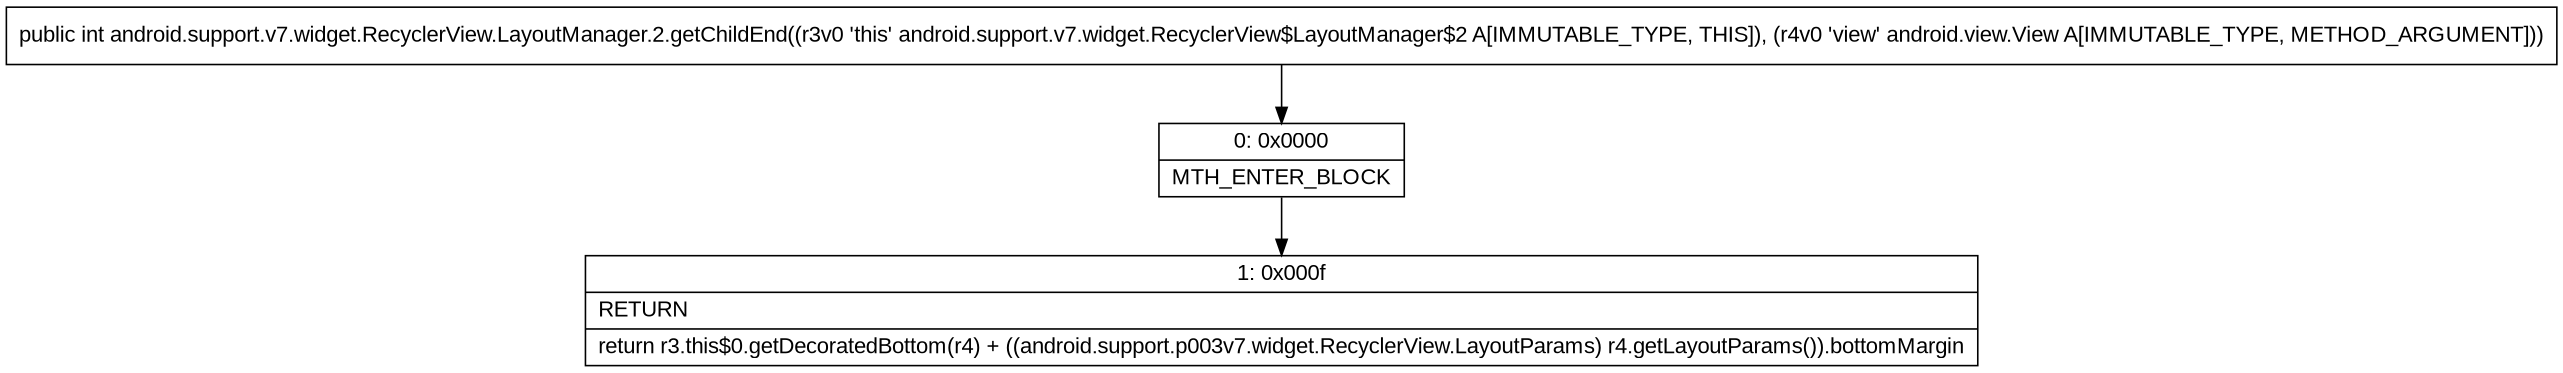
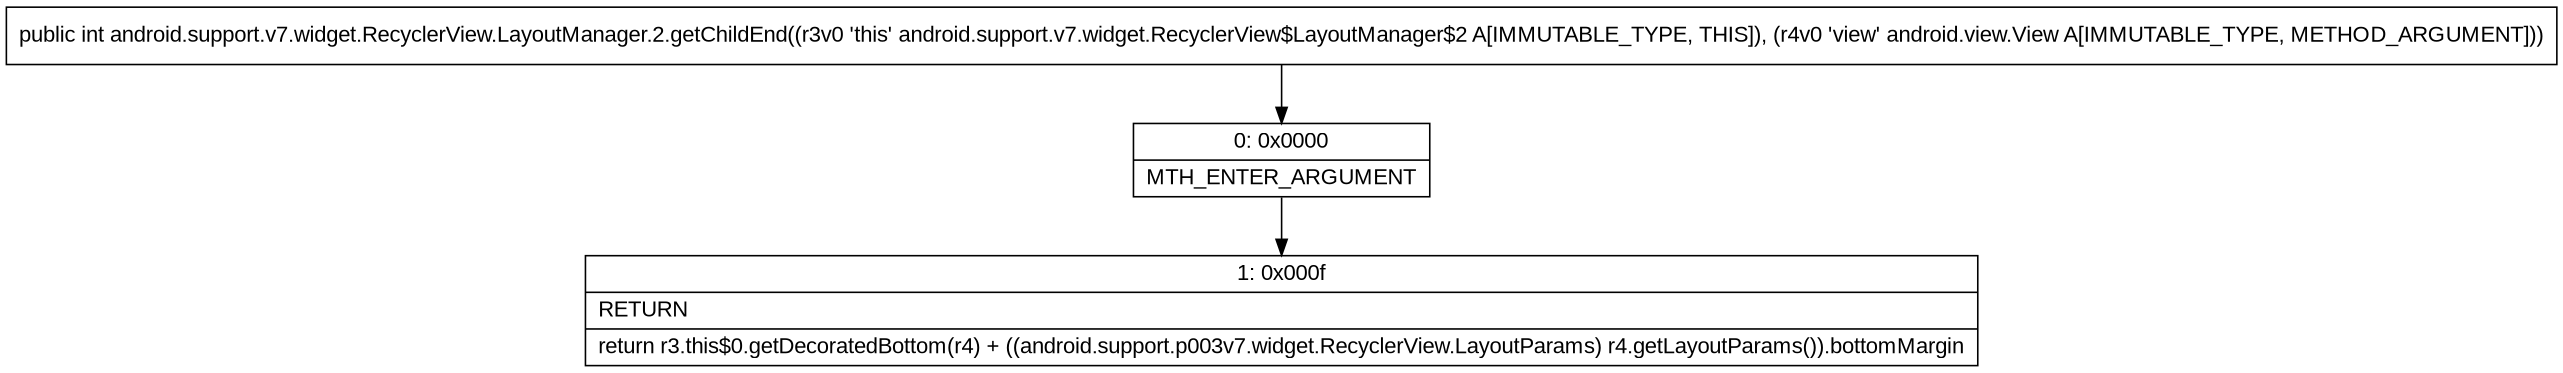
(1282, 178) -> (1282, 178)
